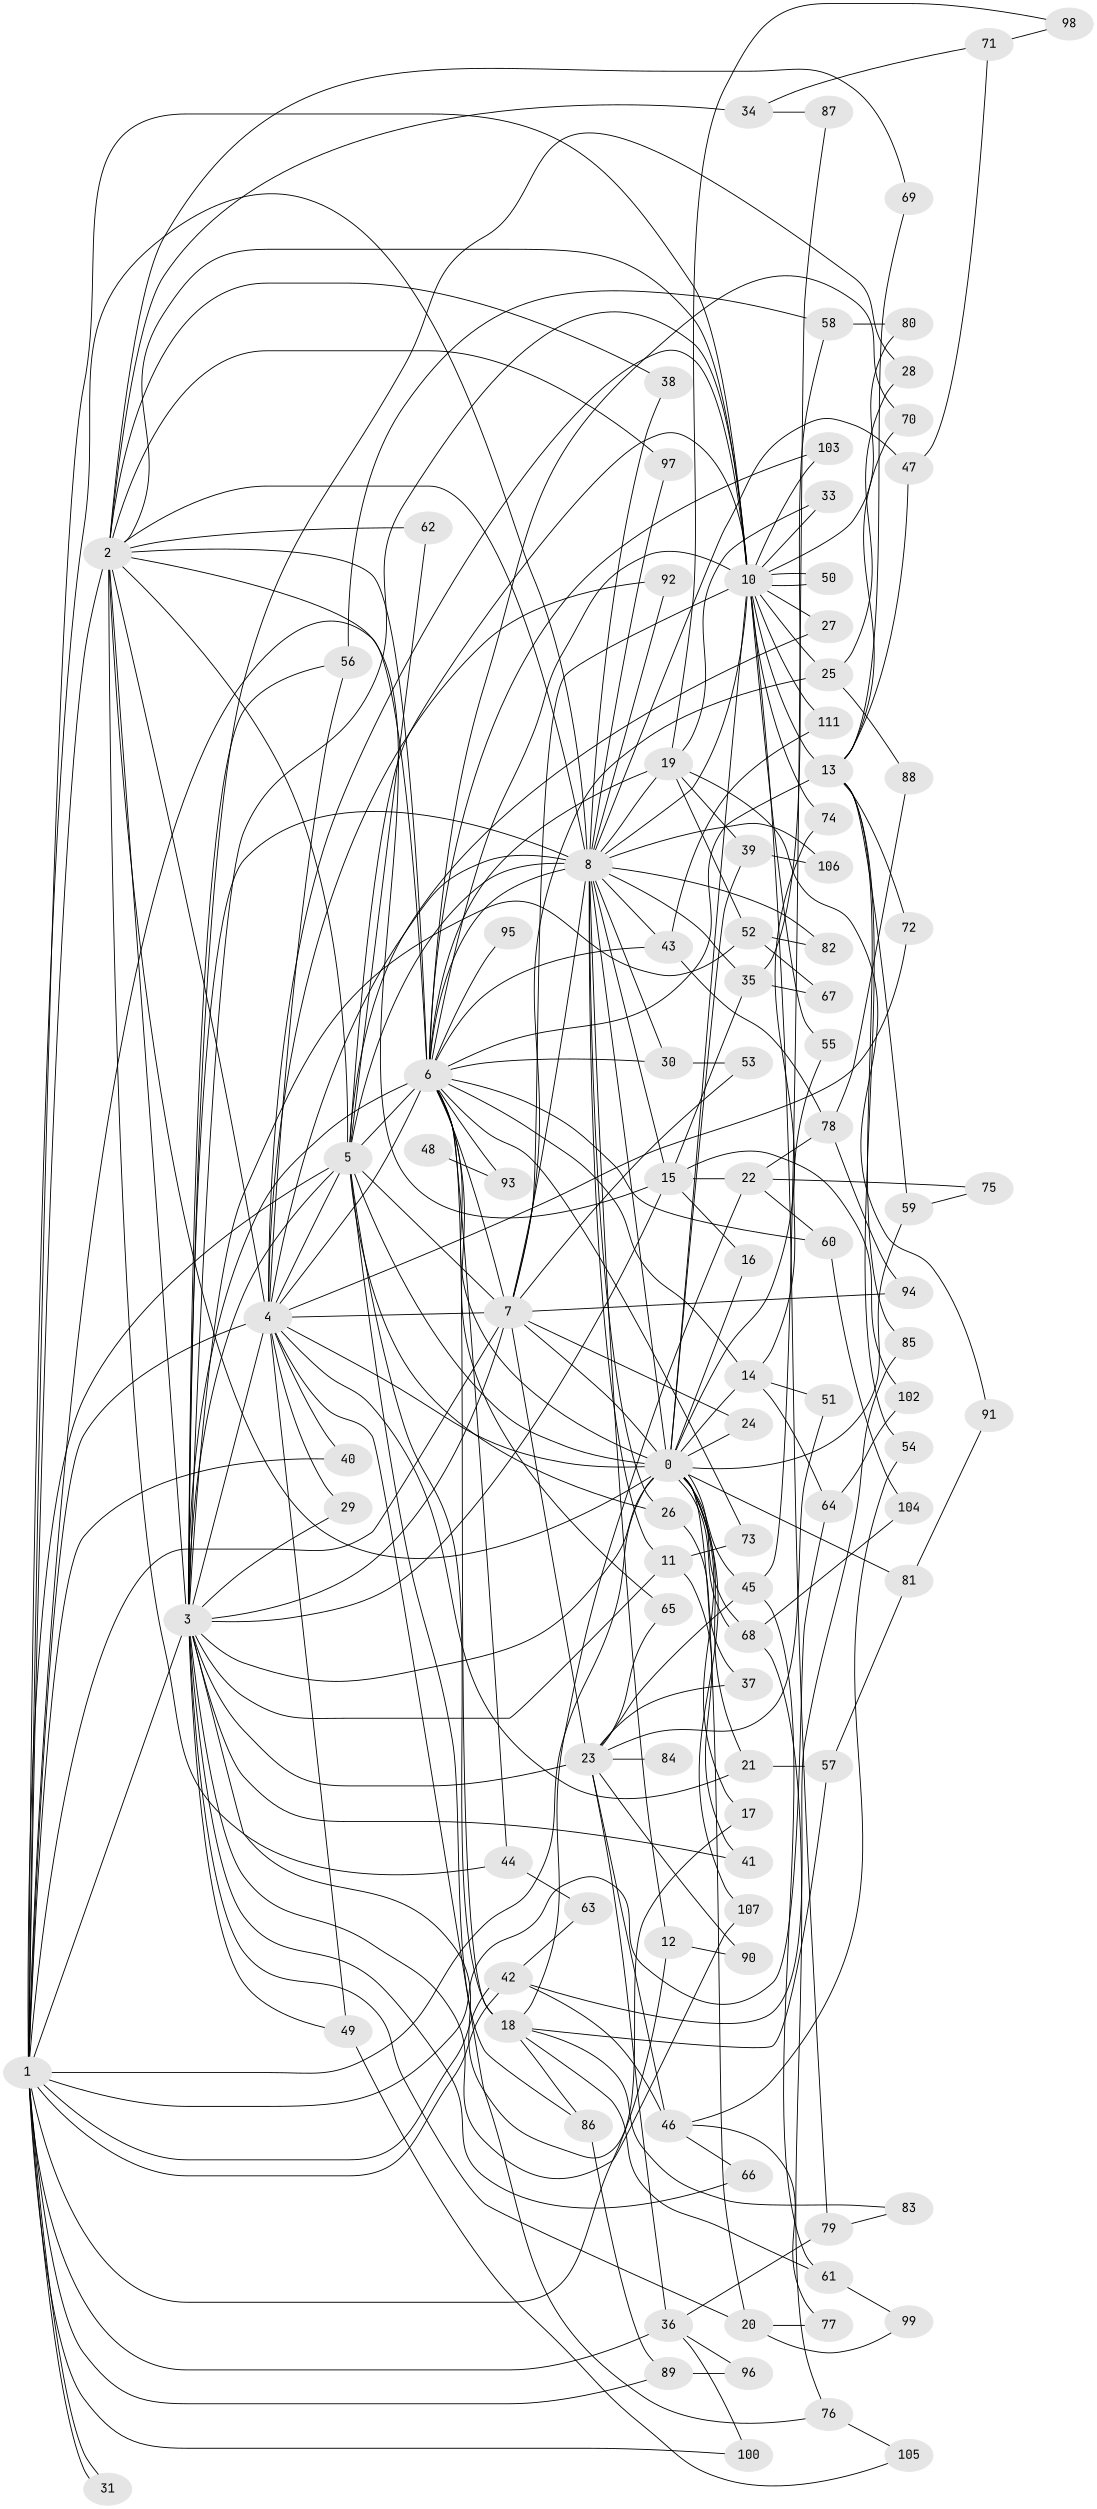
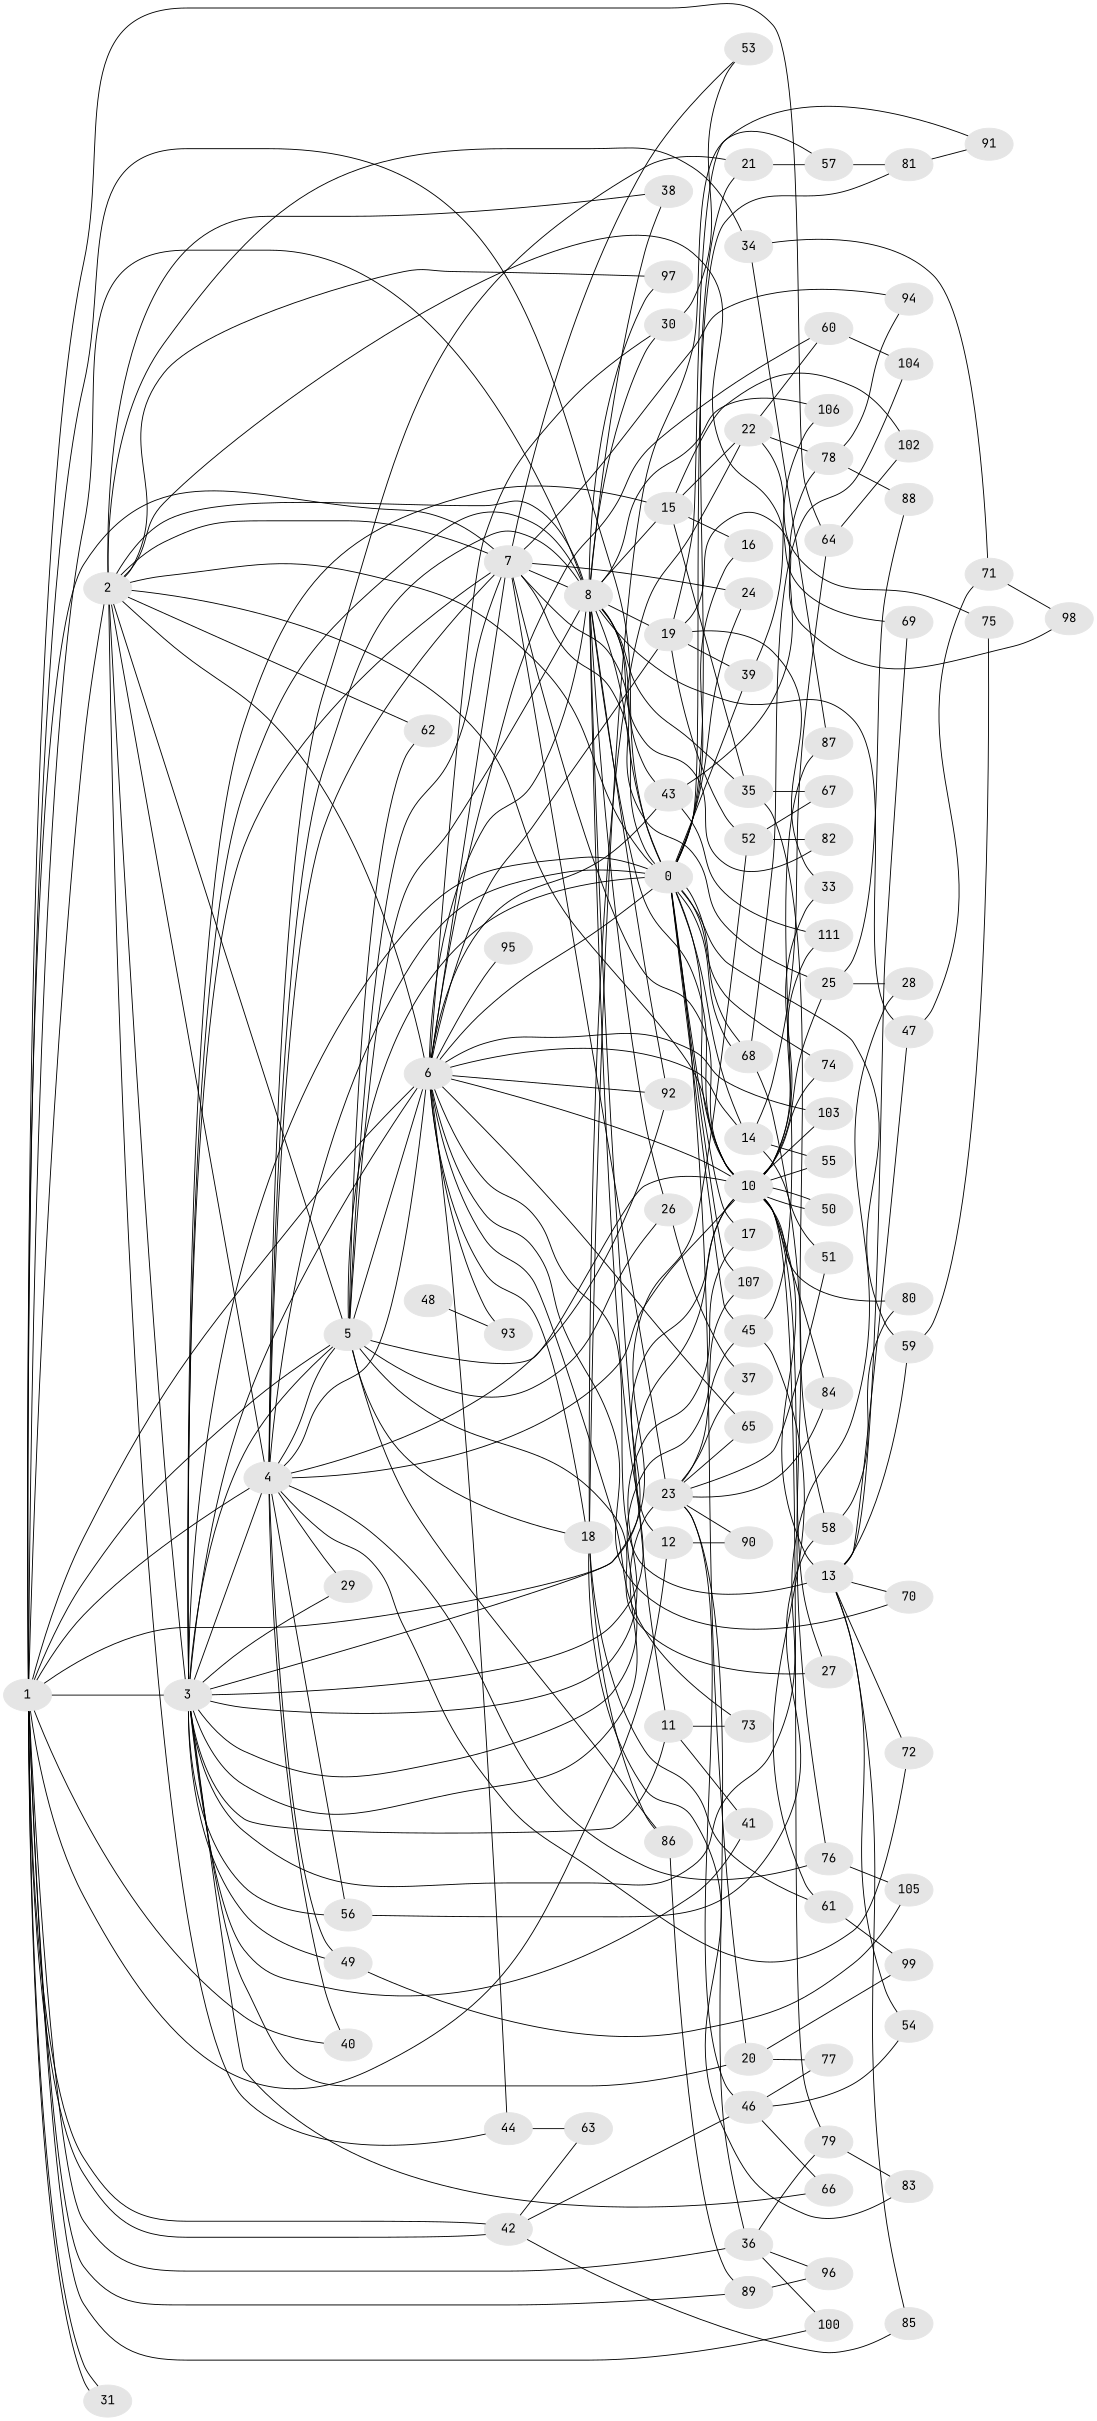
(390, 908) -> (299, 521)
none -> (549, 1084)
none -> (806, 1319)
